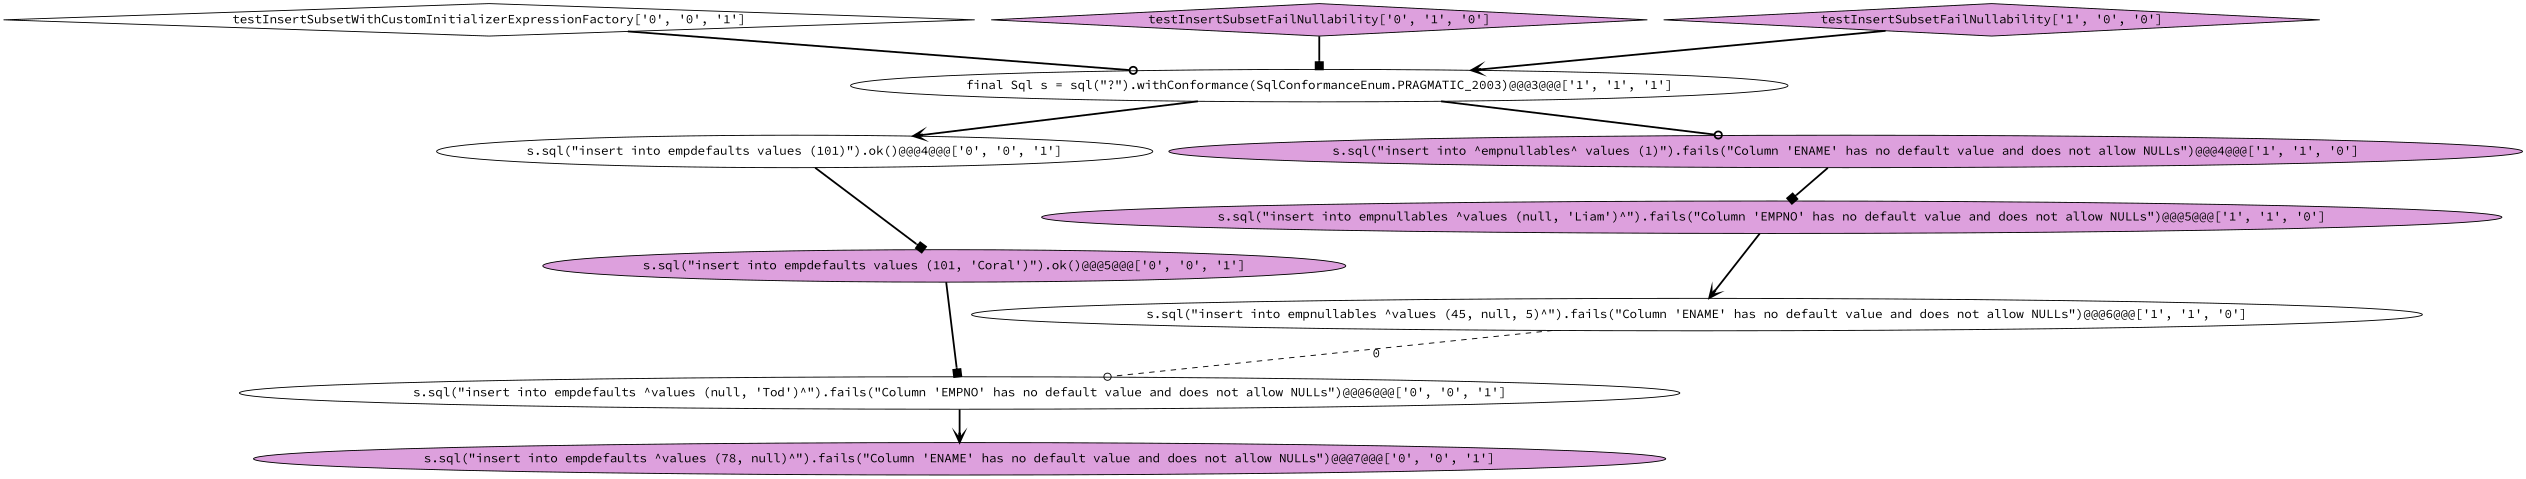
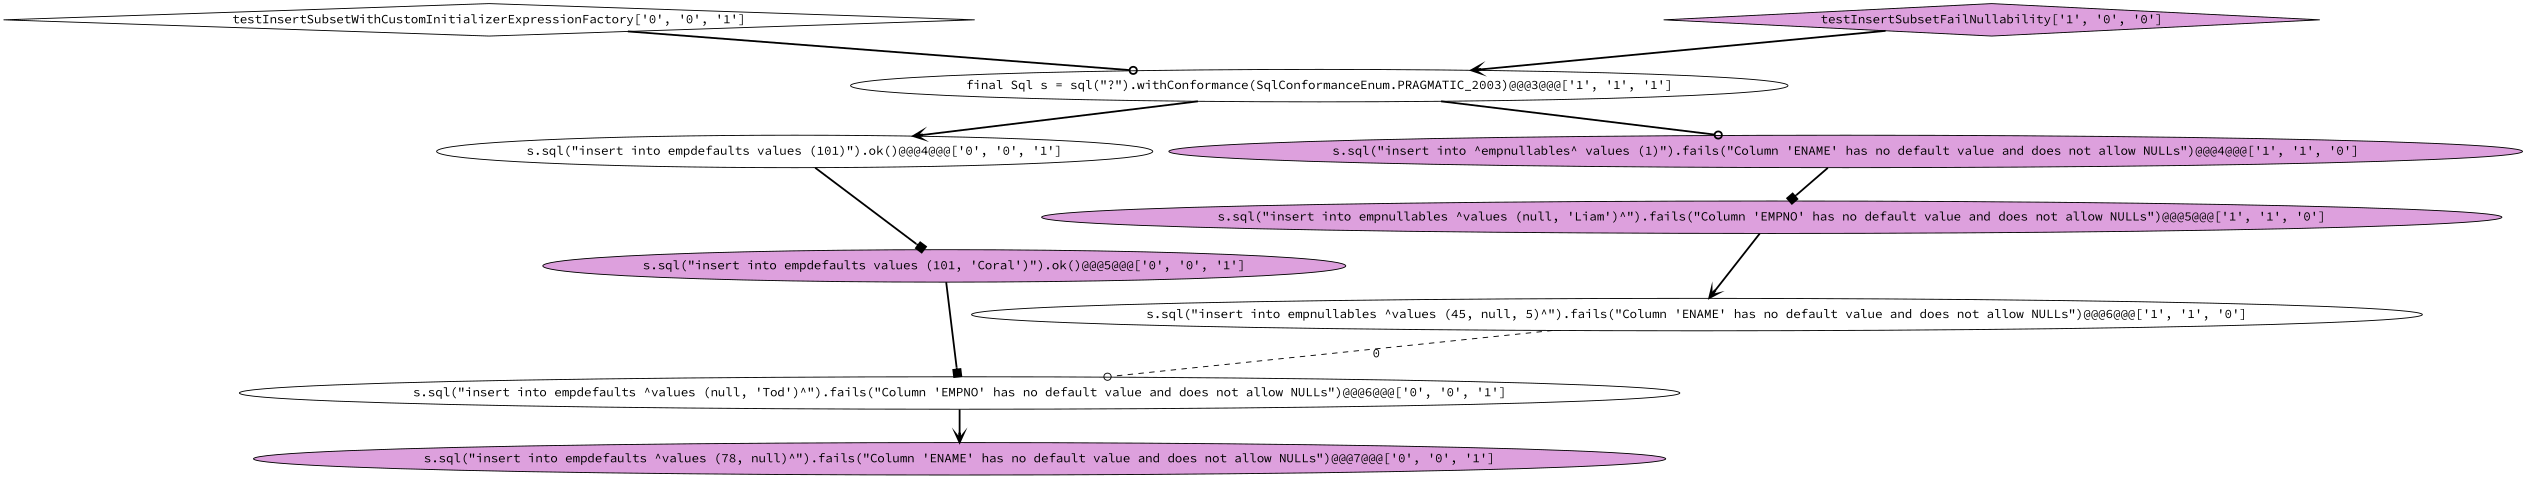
(1319, 20) -> none
